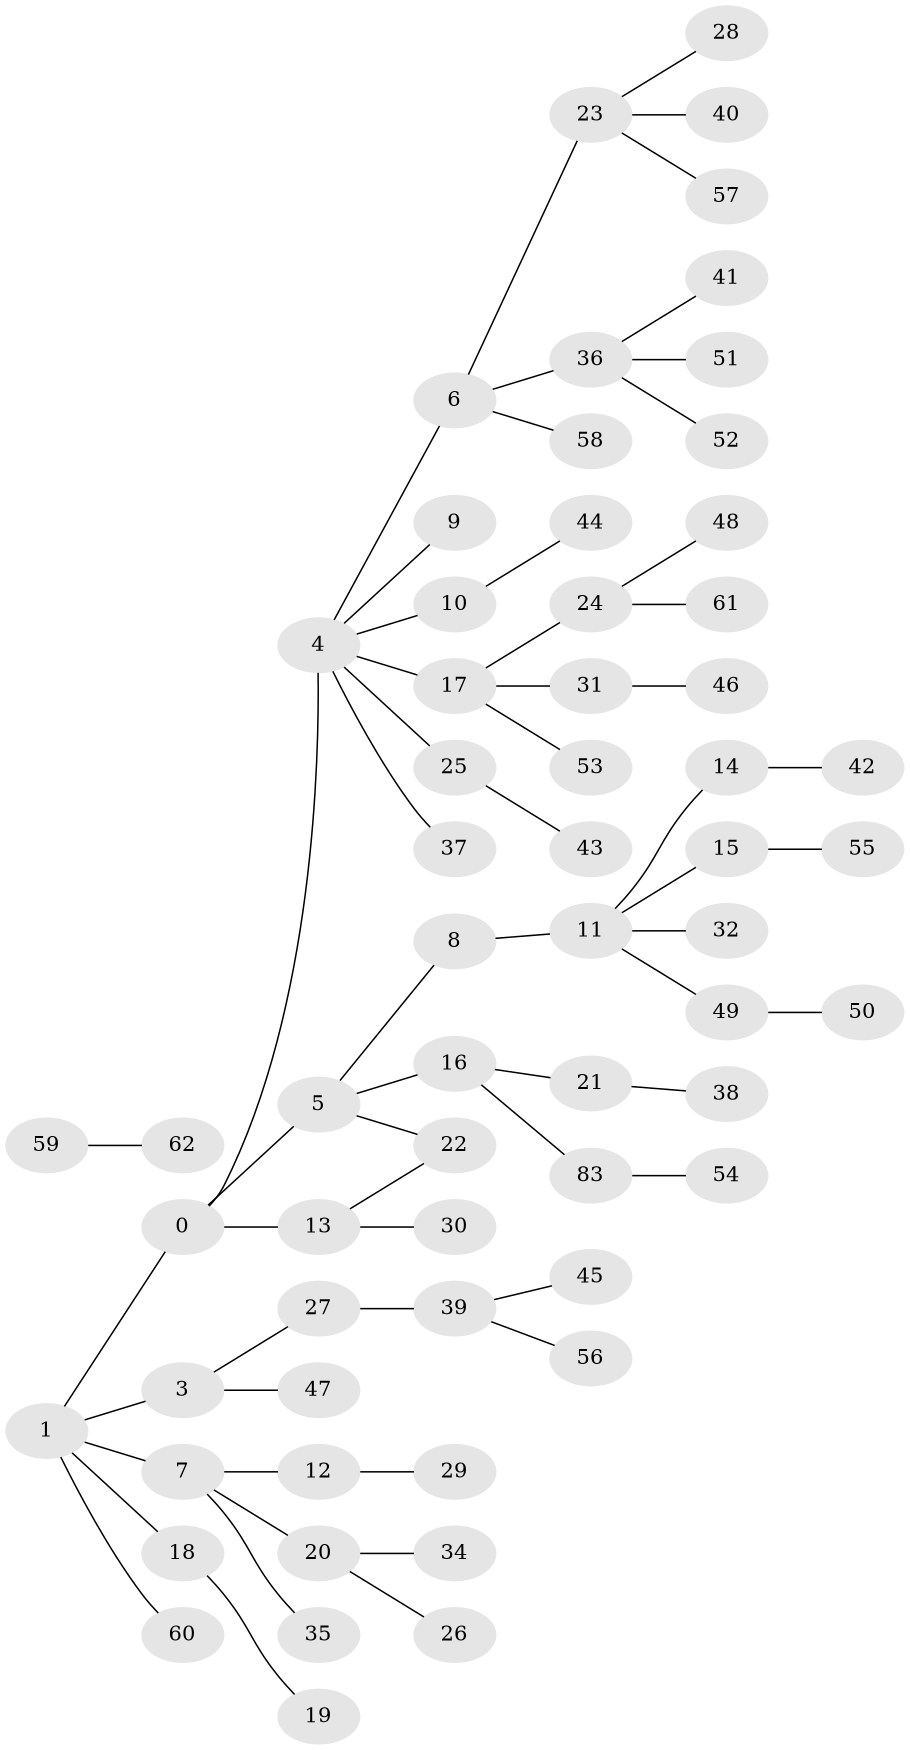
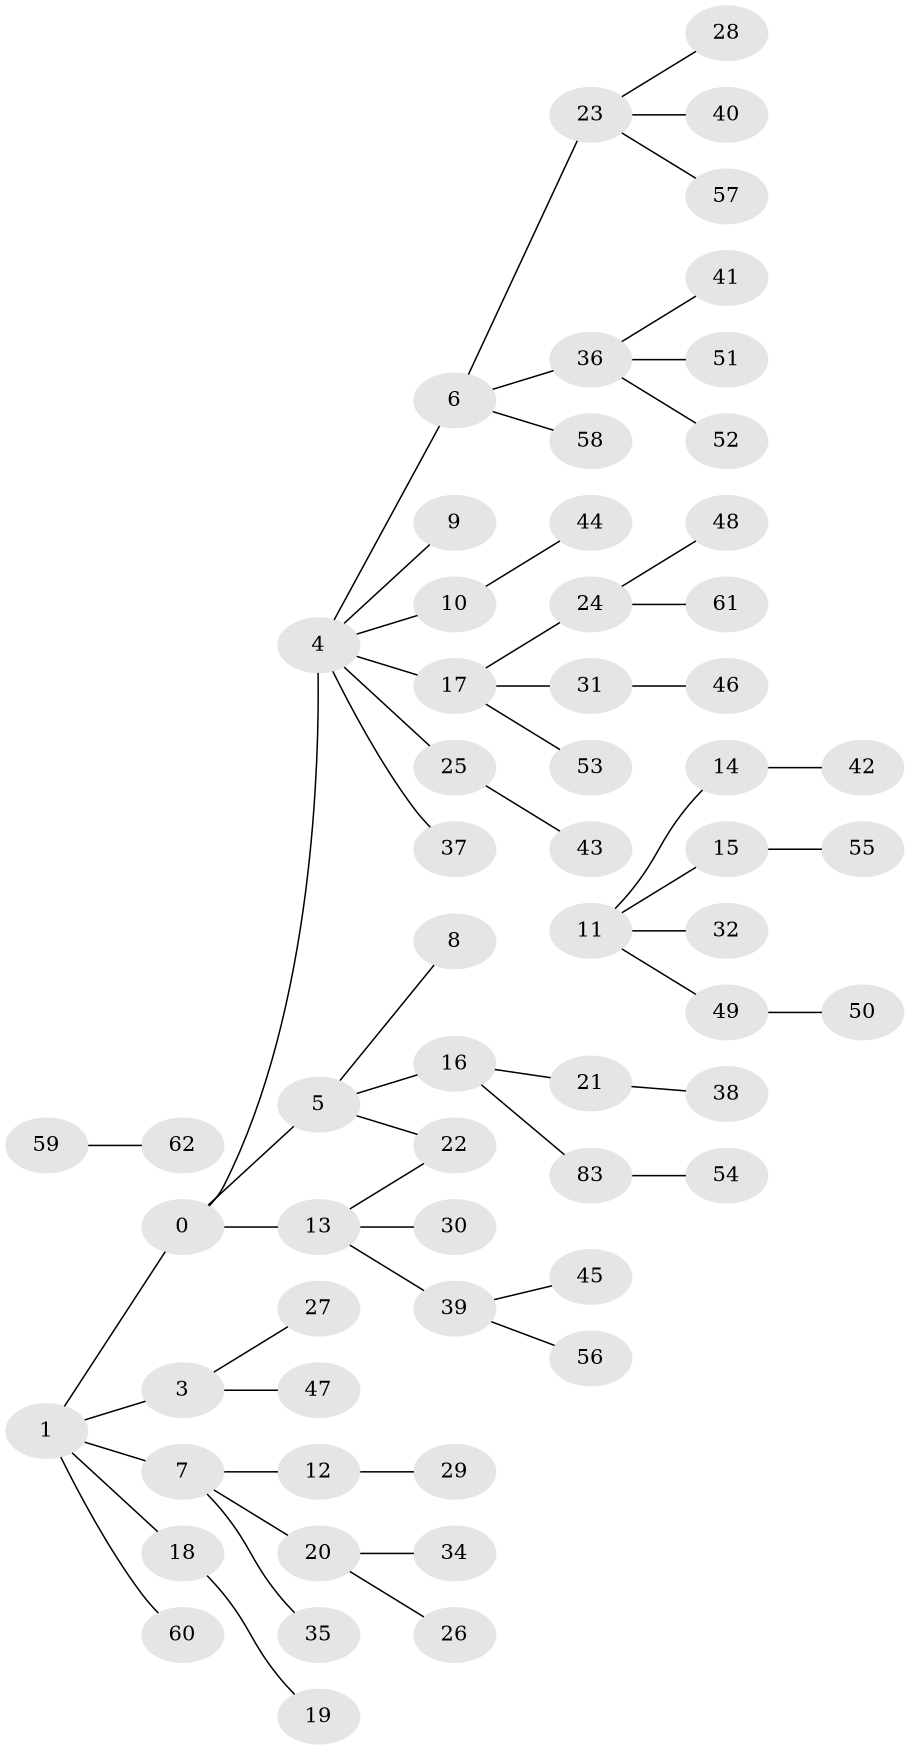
(523, 936) -> none
(387, 1309) -> (387, 1268)
